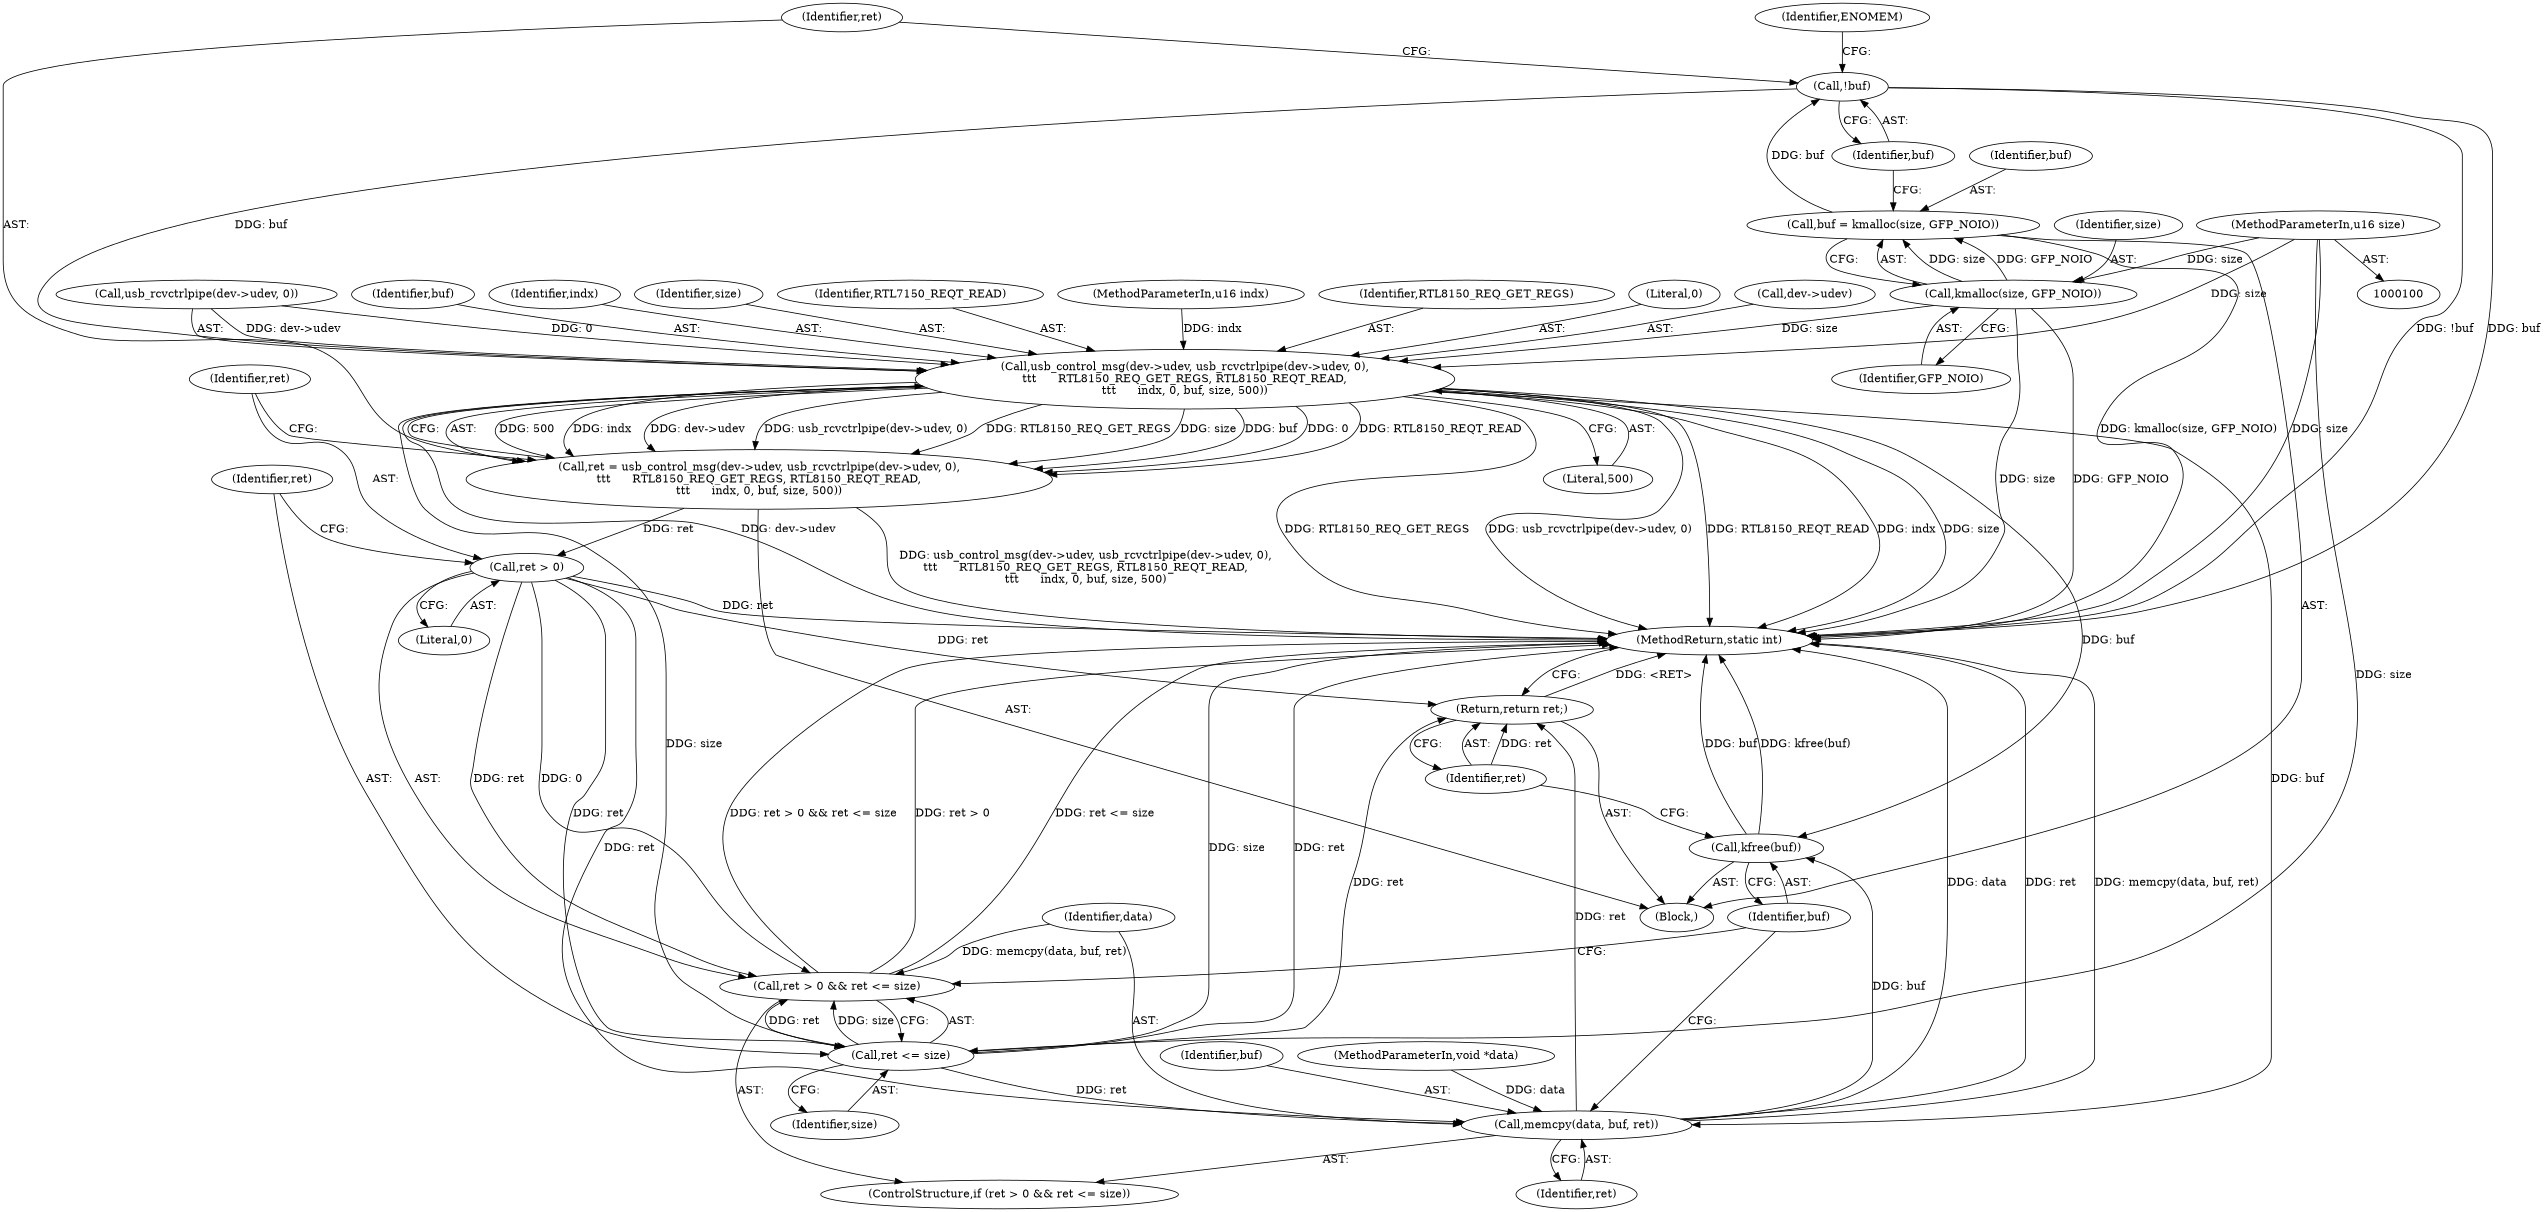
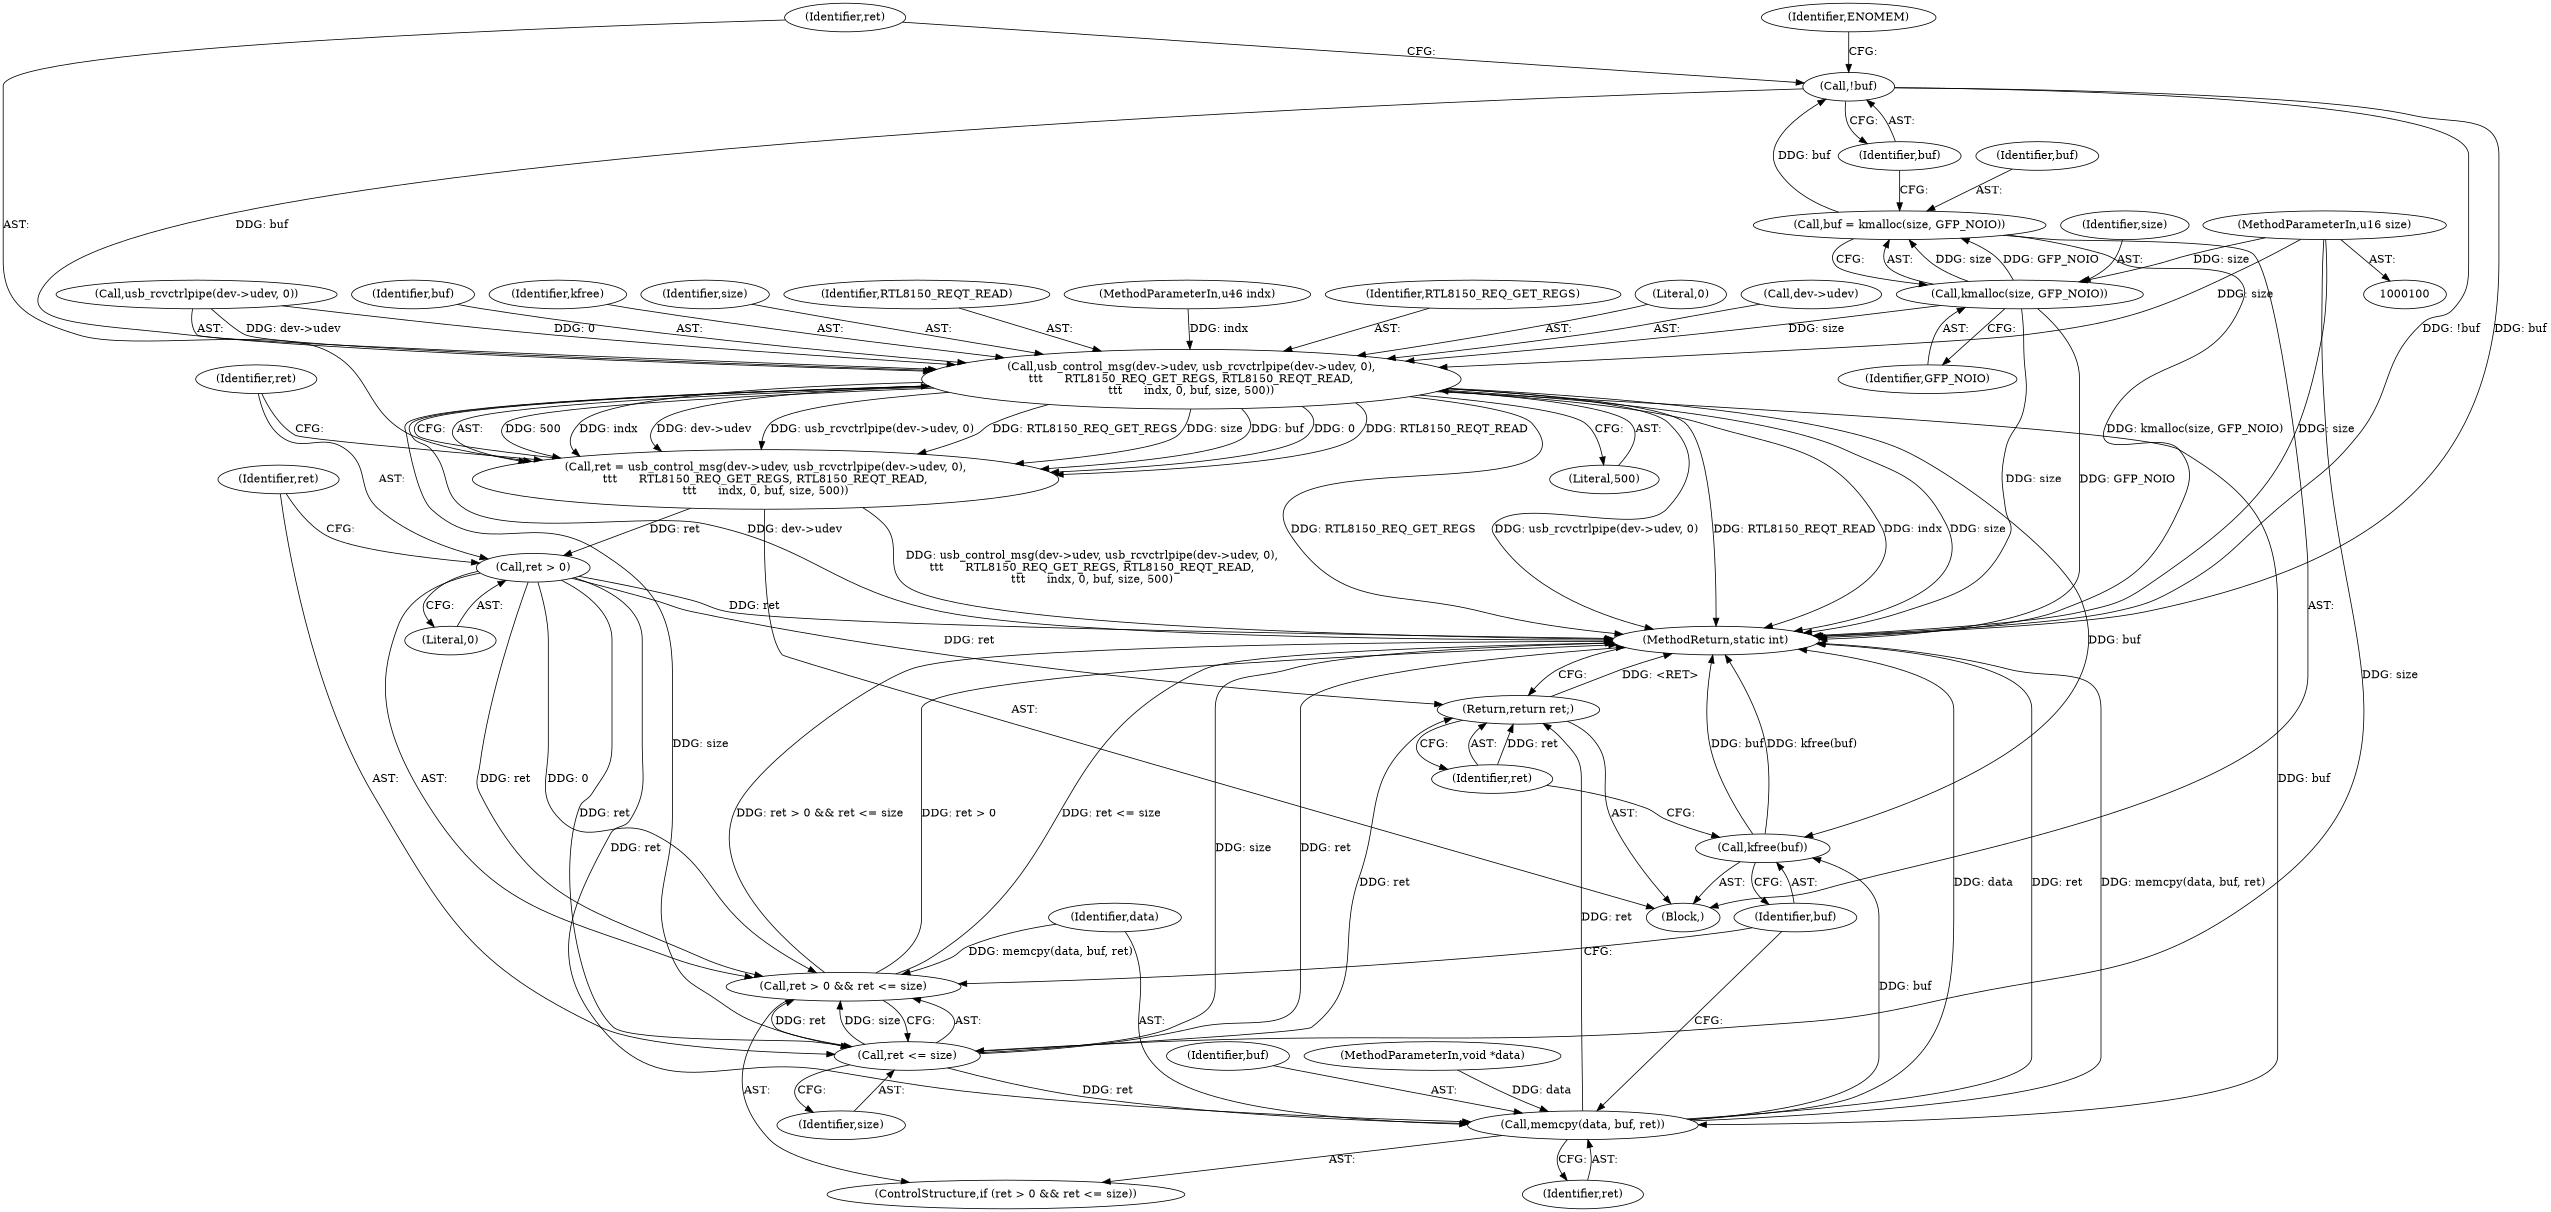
(555, 294) -> (558, 294)
(910, 294) -> (917, 294)
(1181, 294) -> (1187, 294)
